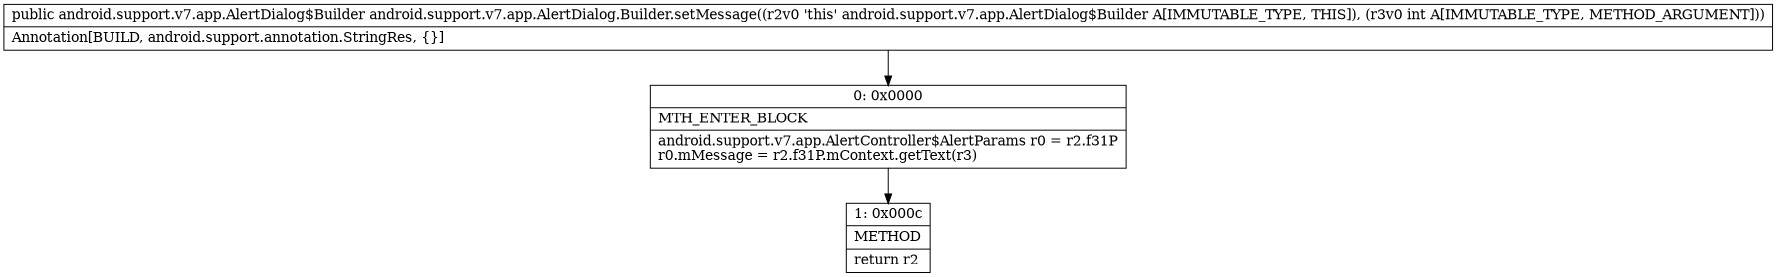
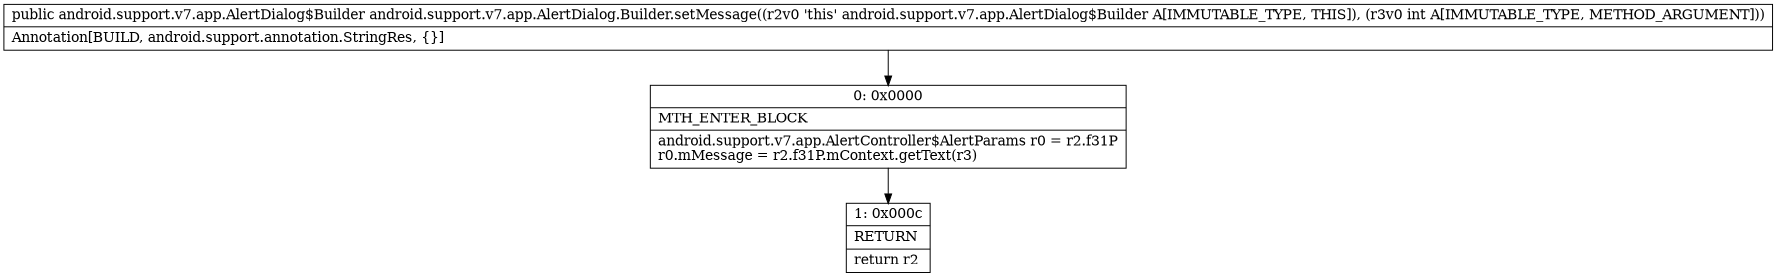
(888, 237) -> (886, 237)
